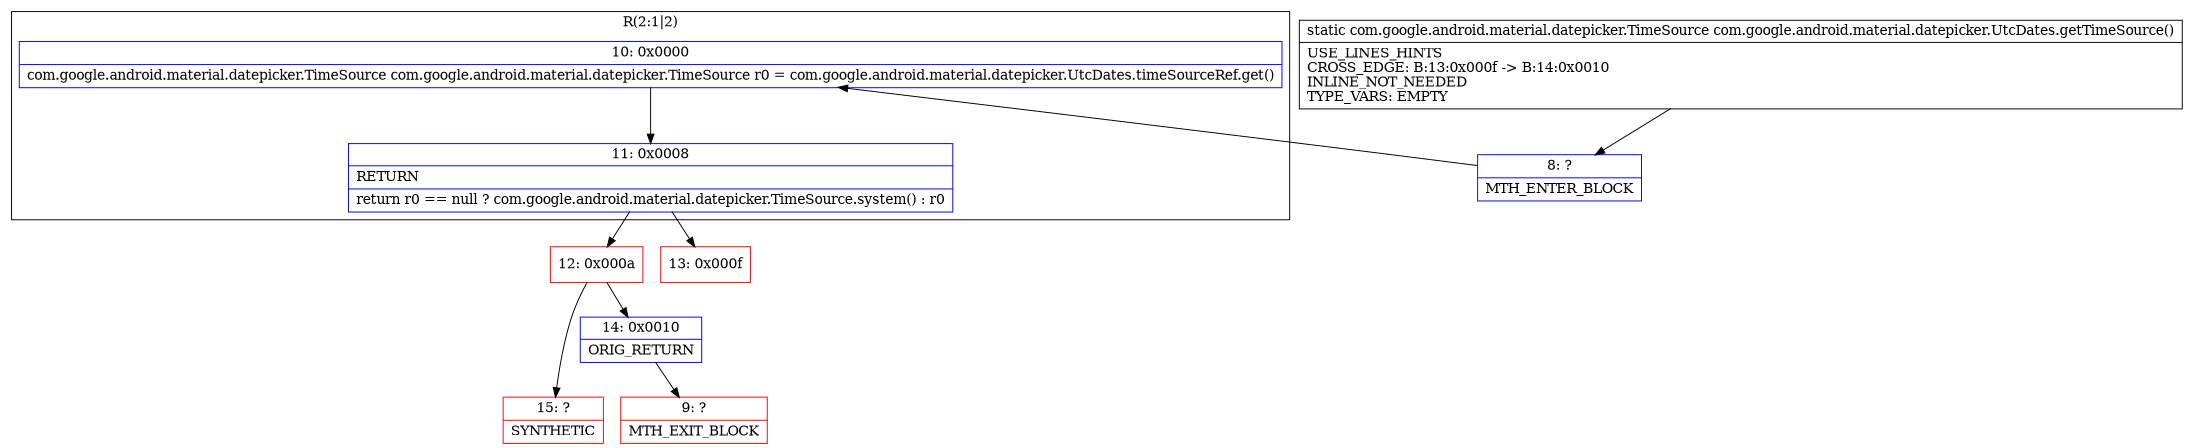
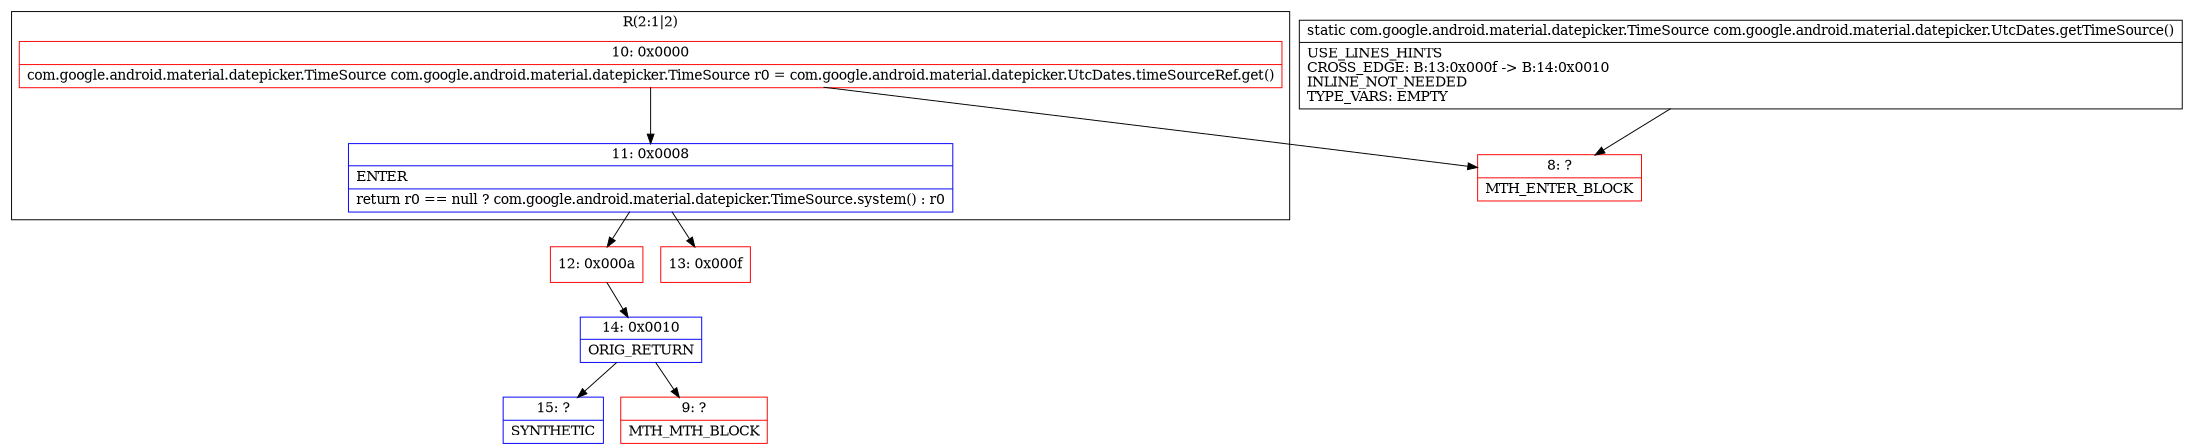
(651, 65) -> (651, 65)
(1163, 127) -> (1146, 127)
(387, 177) -> (382, 177)
(1560, 178) -> (1560, 178)
(567, 333) -> (601, 377)
(553, 420) -> (553, 420)
(694, 431) -> (694, 431)
